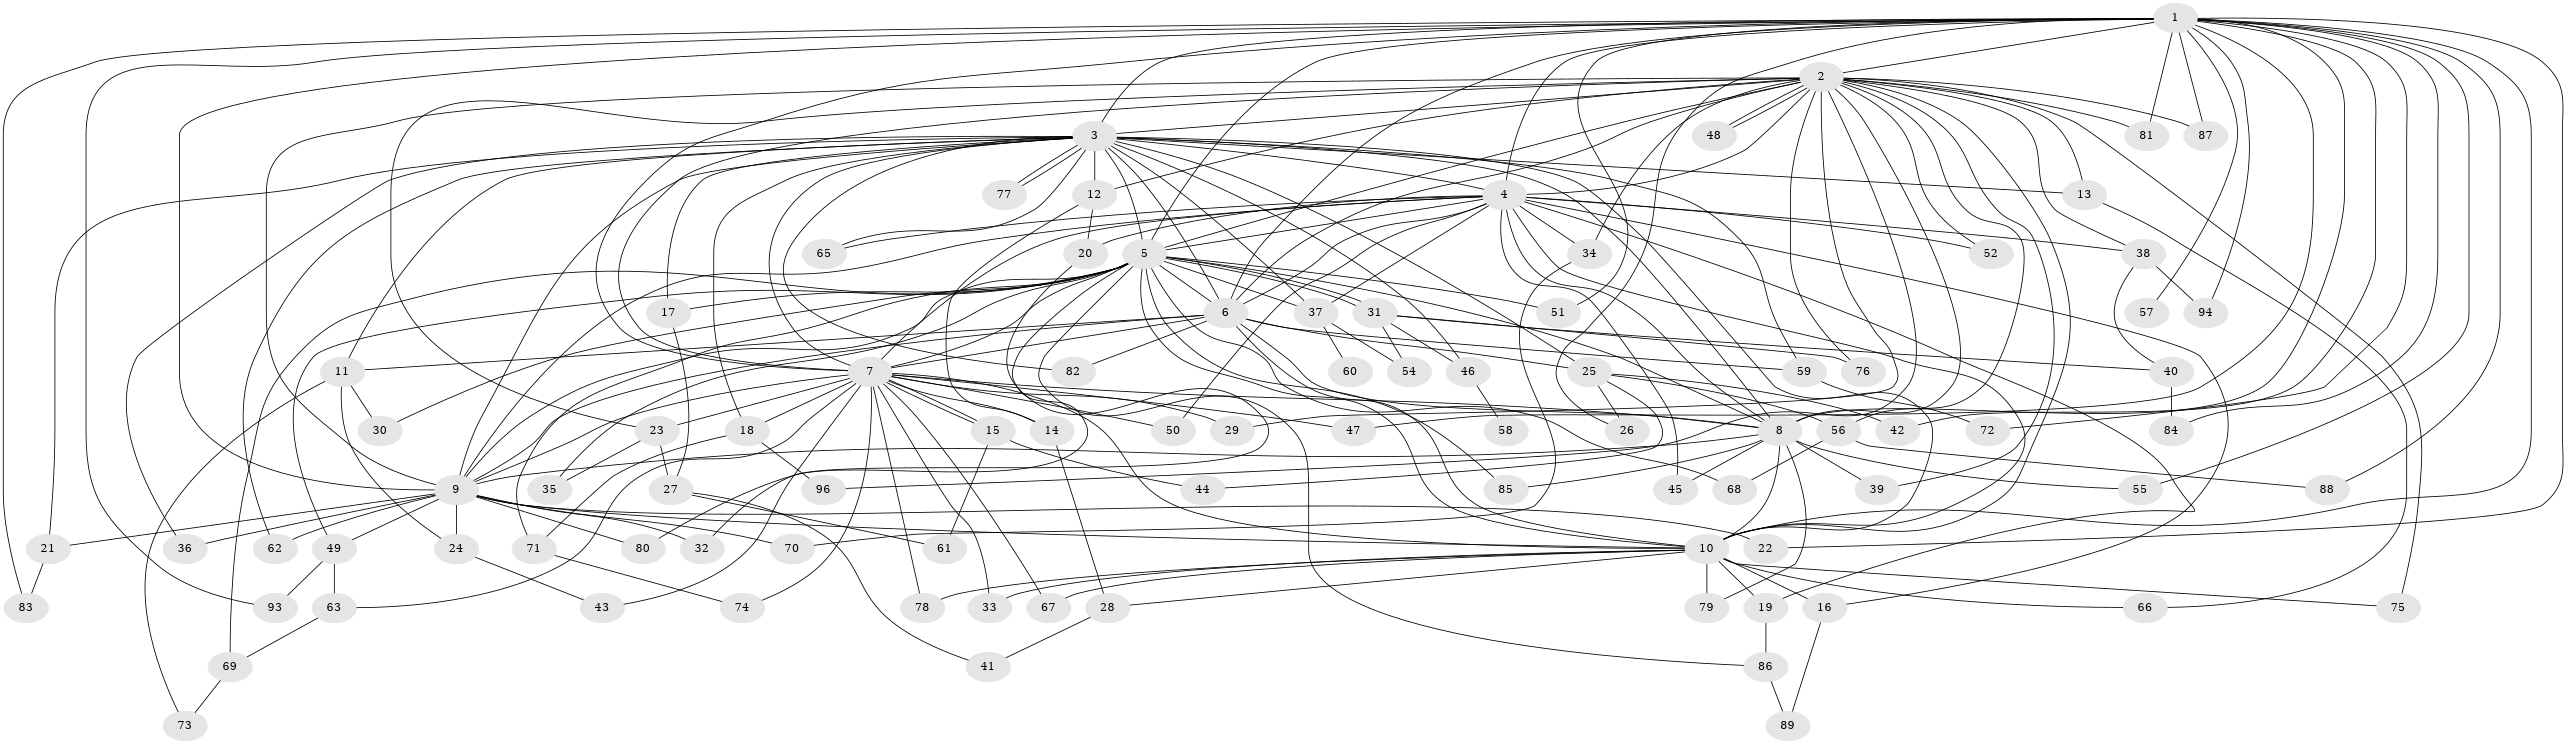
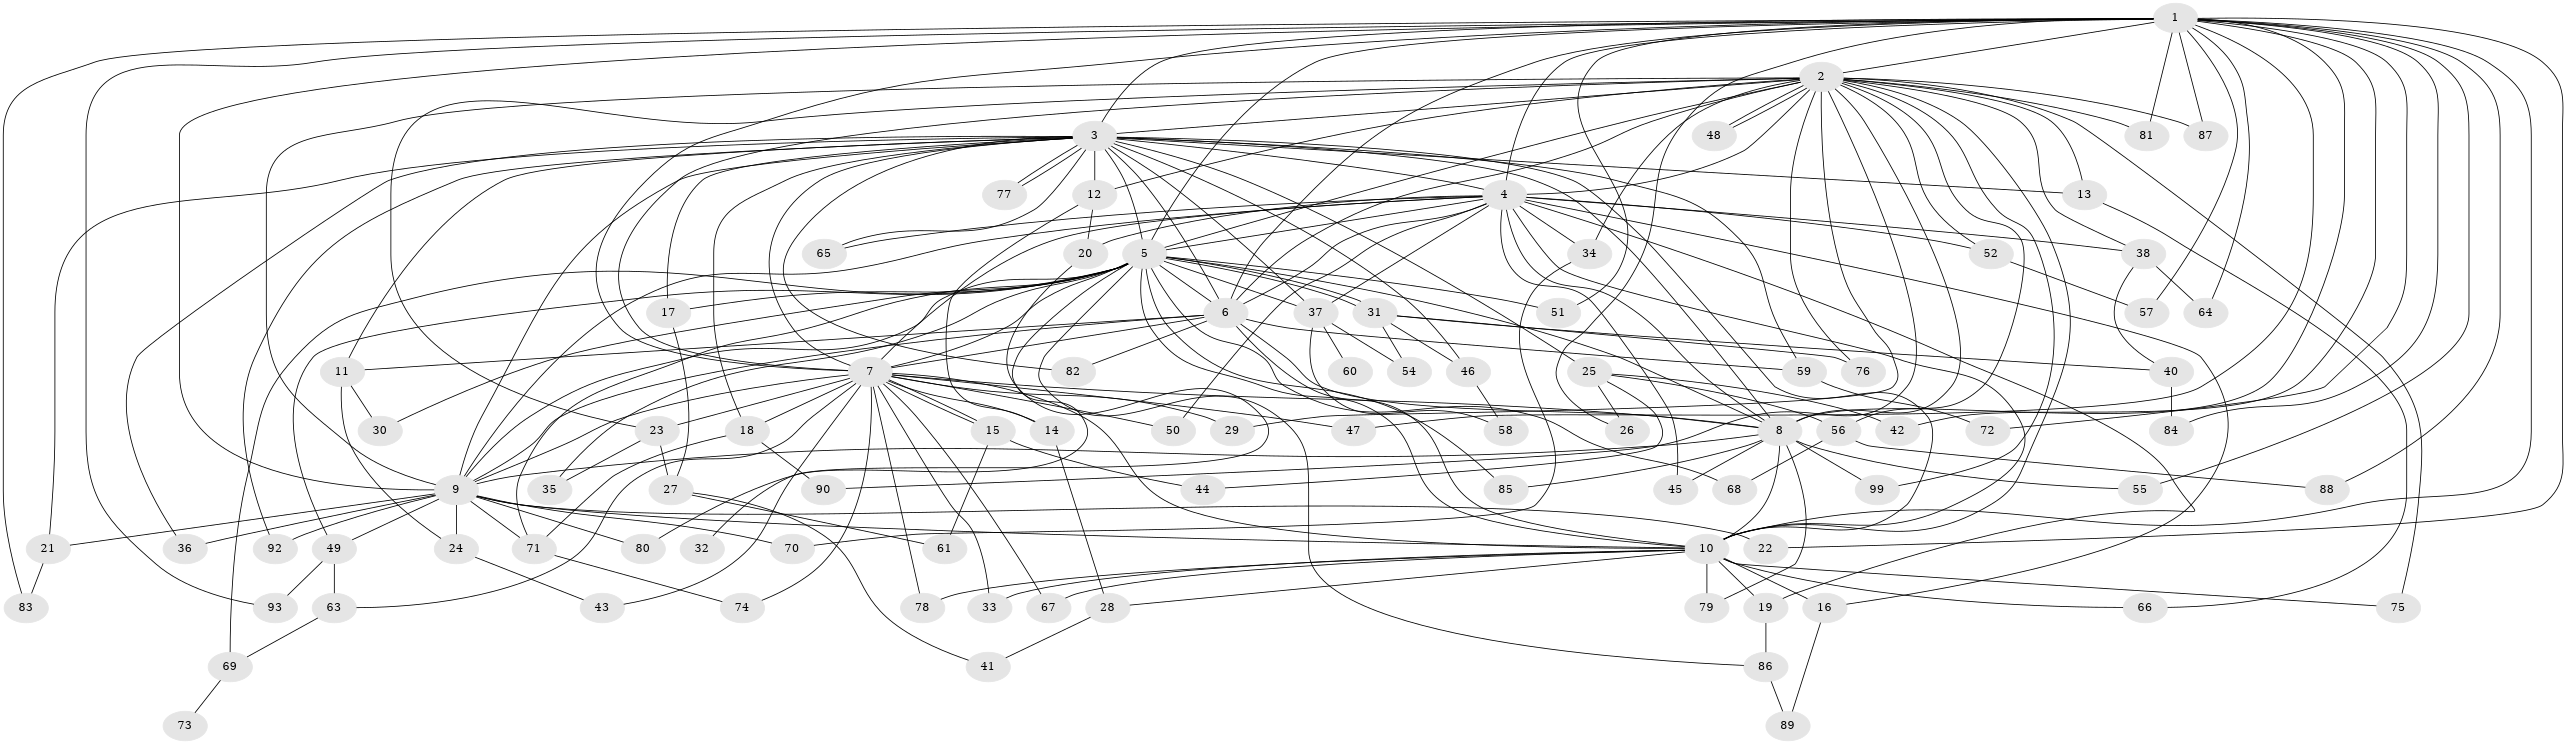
none -> (2072, 285)
(2206, 313) -> (2206, 313)
(1407, 346) -> none
none -> (1371, 413)
(824, 490) -> (824, 490)
(1877, 490) -> (1877, 490)
(173, 505) -> none
(582, 515) -> (495, 519)
(275, 549) -> (275, 549)
